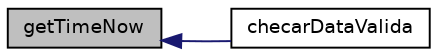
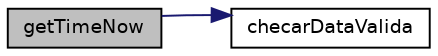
(206, 41) -> (187, 15)
